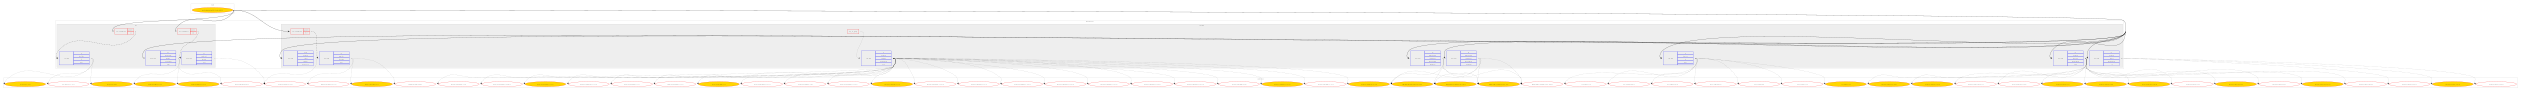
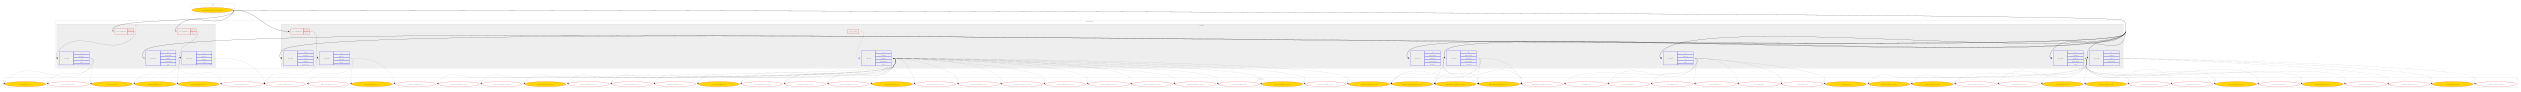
(2149, 84) -> (2149, 84)
